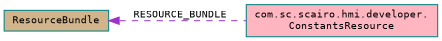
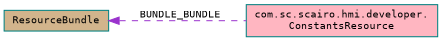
(177, 15) -> (177, 15)
